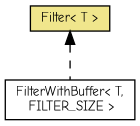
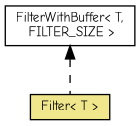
(70, 62) -> (70, 77)
